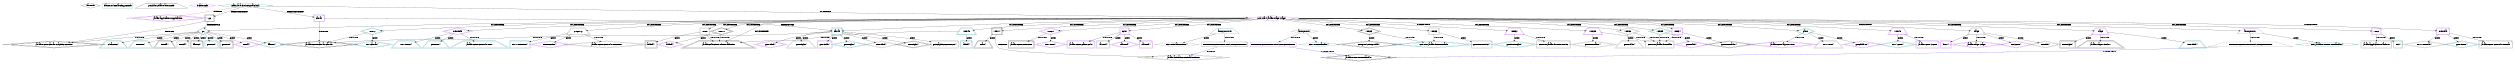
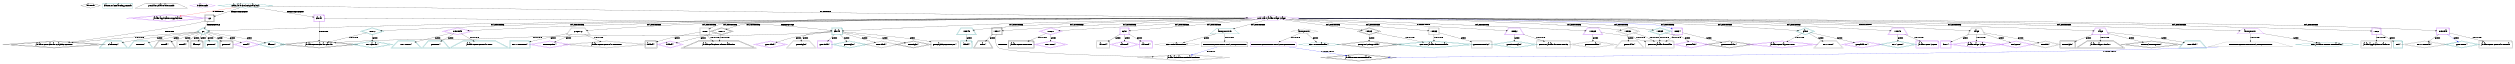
(218, 12) -> (218, 12)
(984, 20) -> (1250, 24)
(1485, 20) -> (1485, 20)
(2311, 25) -> (2311, 25)
(845, 35) -> none
(2452, 38) -> (2452, 38)
(1081, 44) -> none
none -> (2151, 44)
